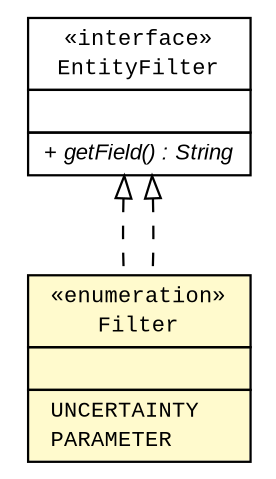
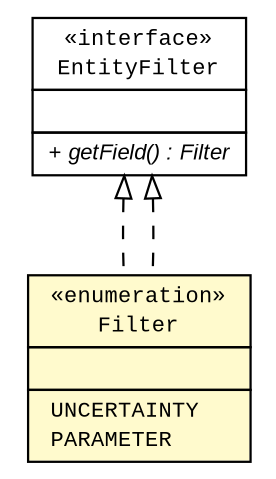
(139, 153) -> (139, 153)
